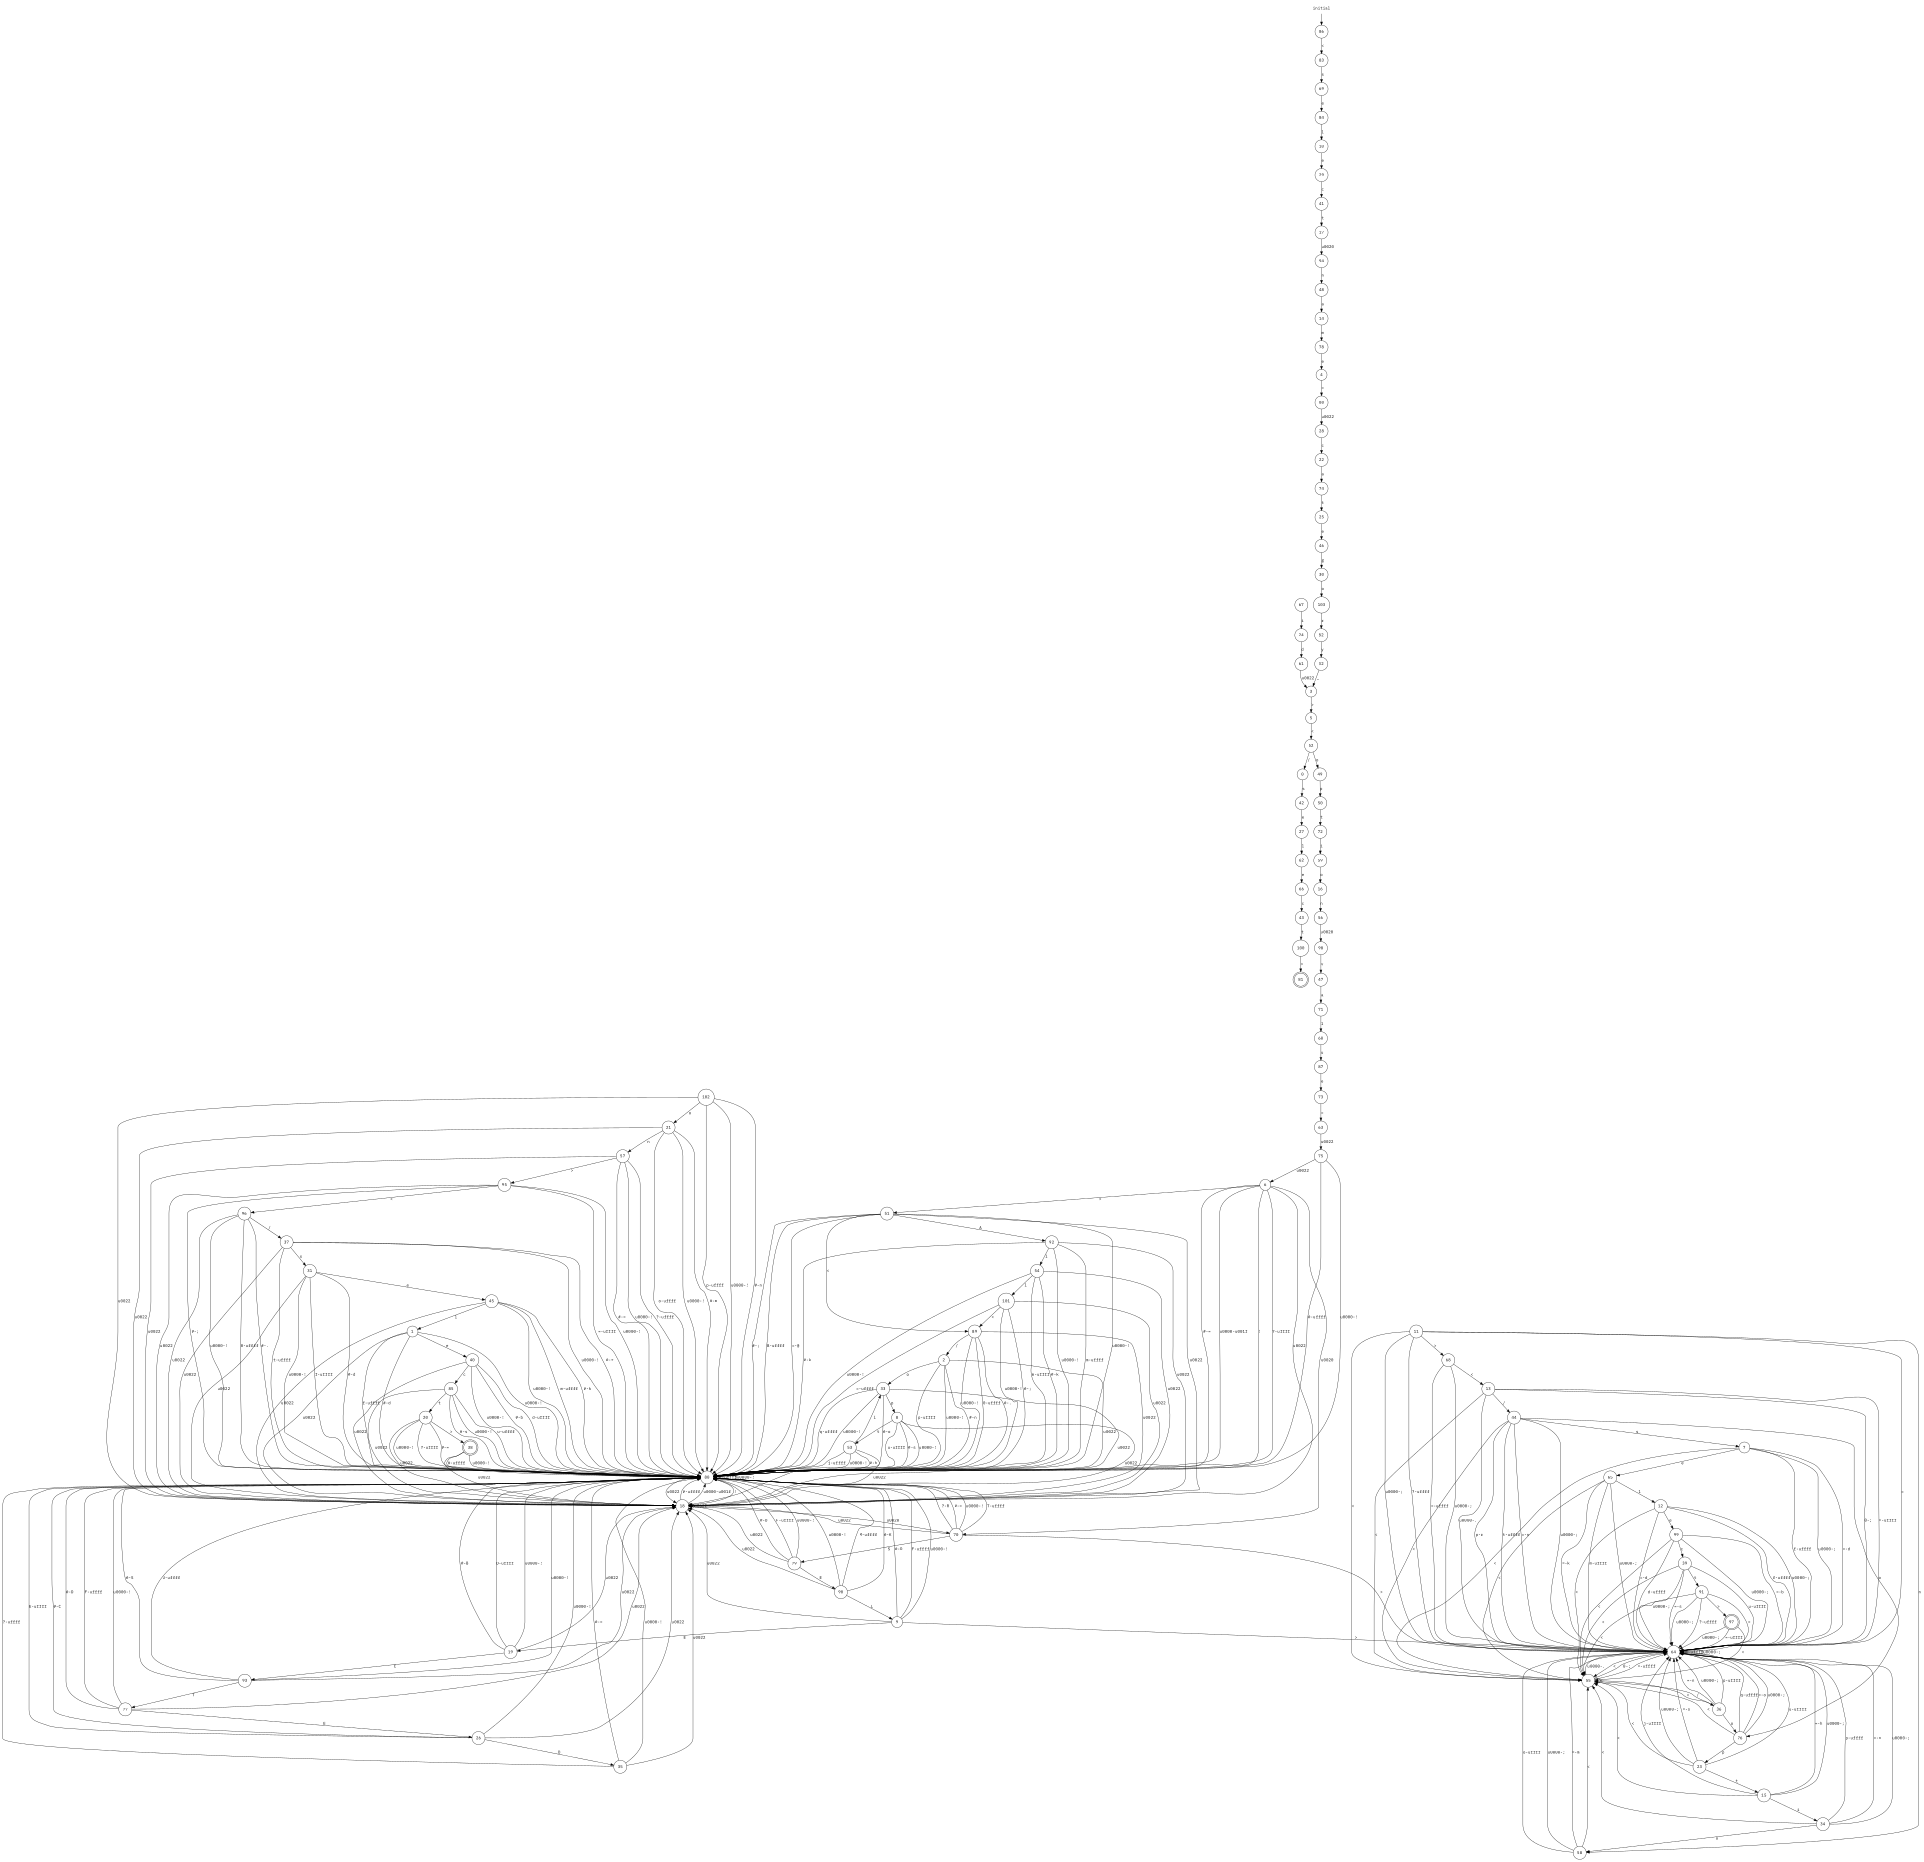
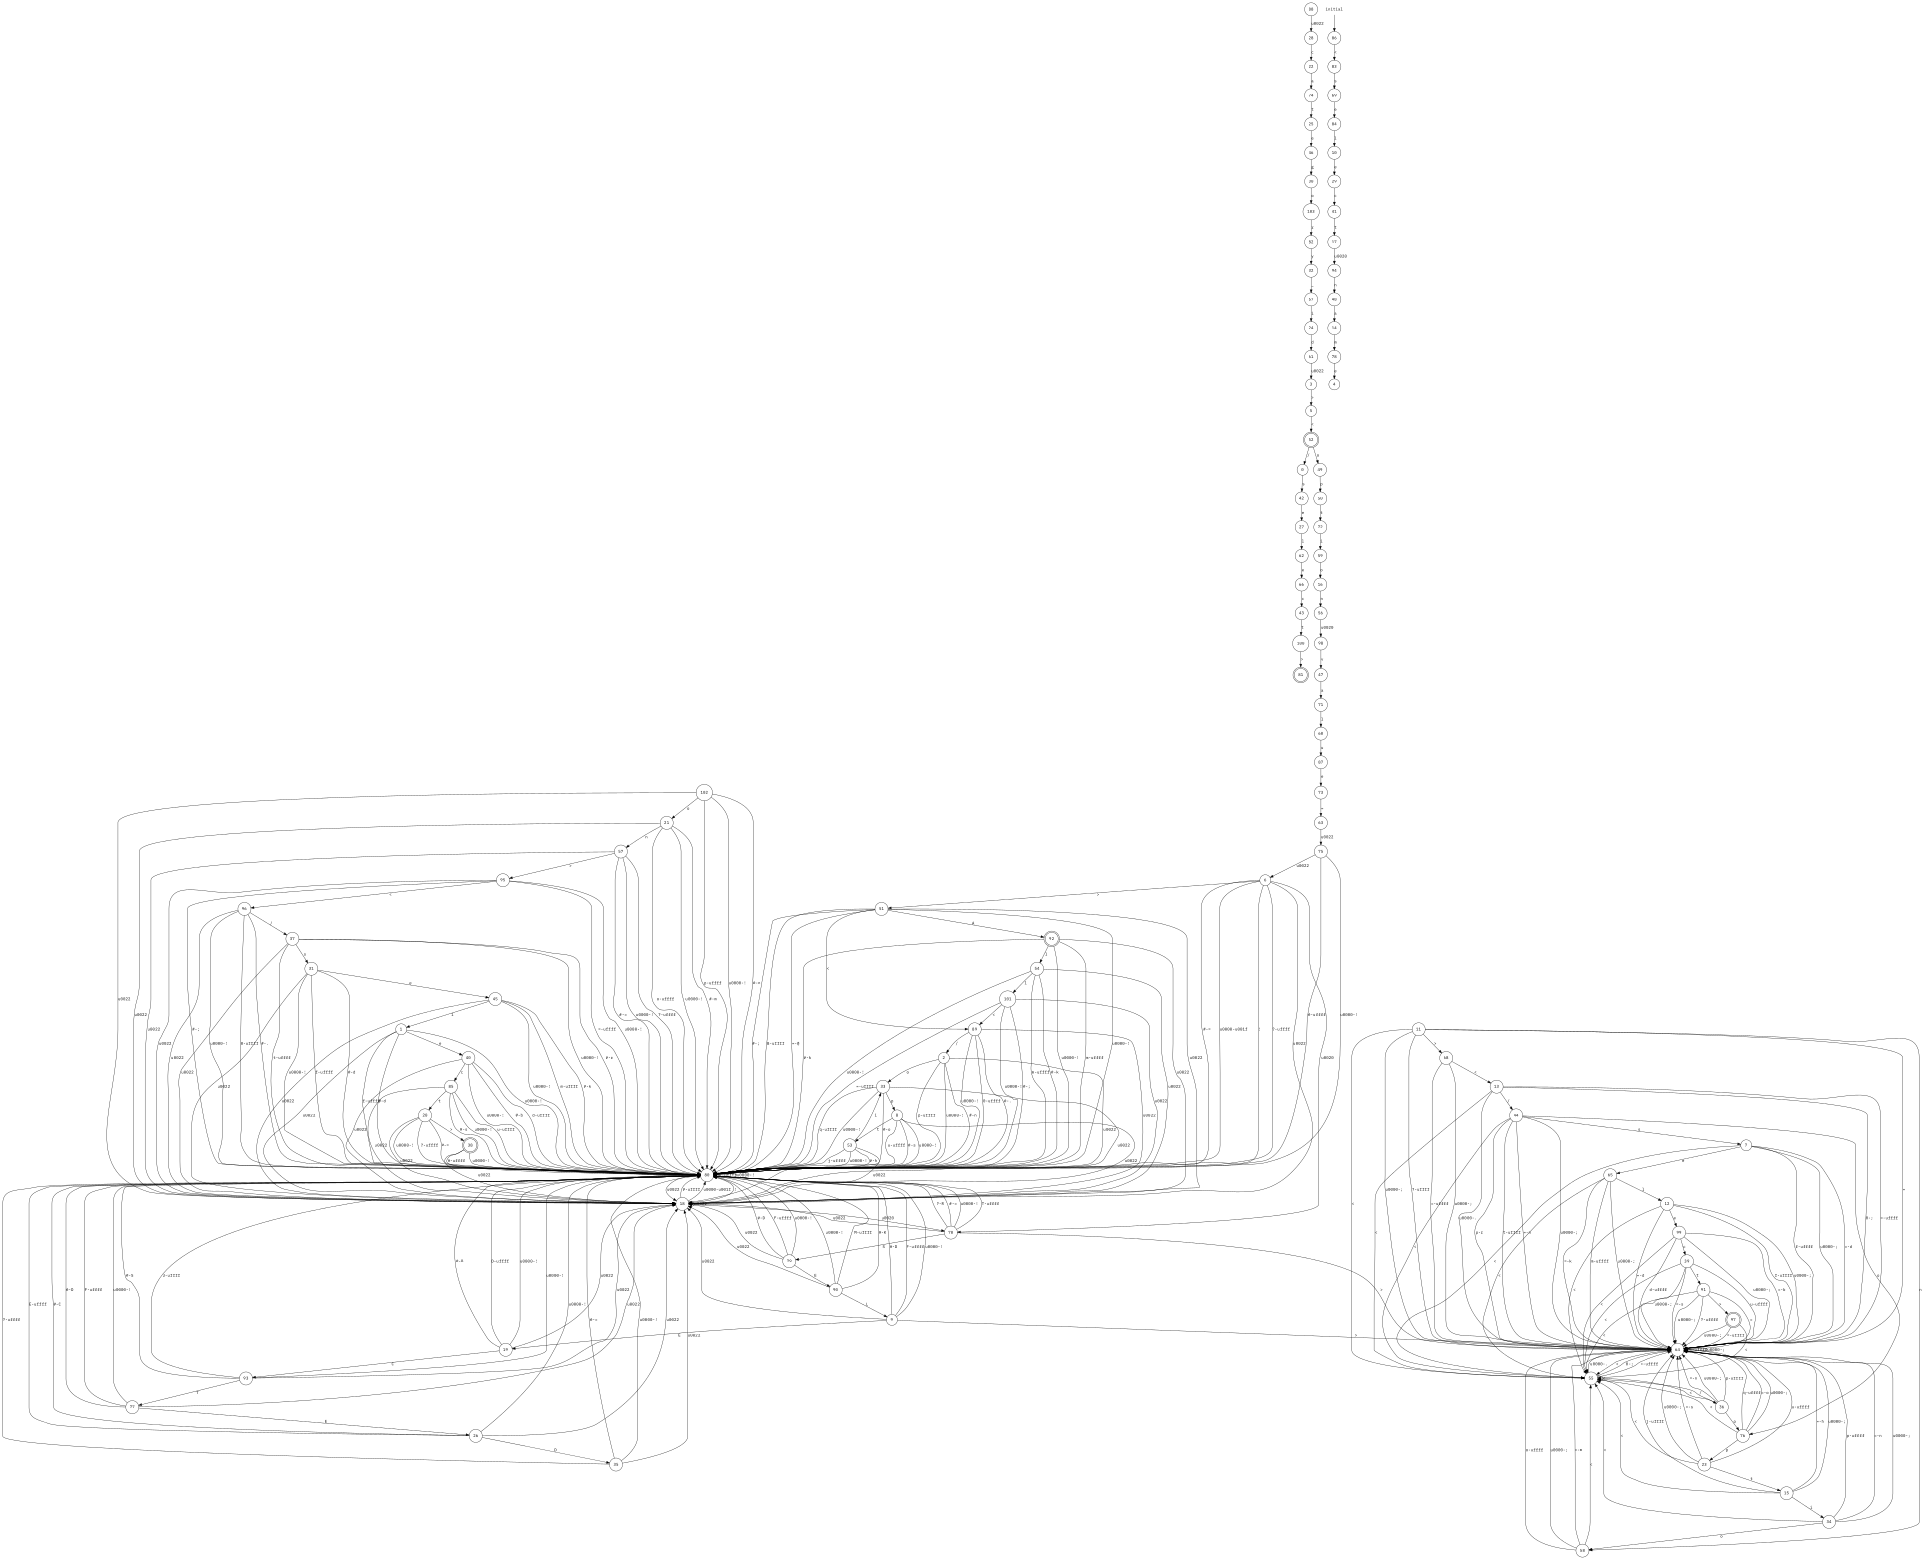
(1322, 387) -> none
(1317, 677) -> (1311, 284)
(1311, 746) -> (1311, 440)
(1052, 1242) -> (1052, 939)
